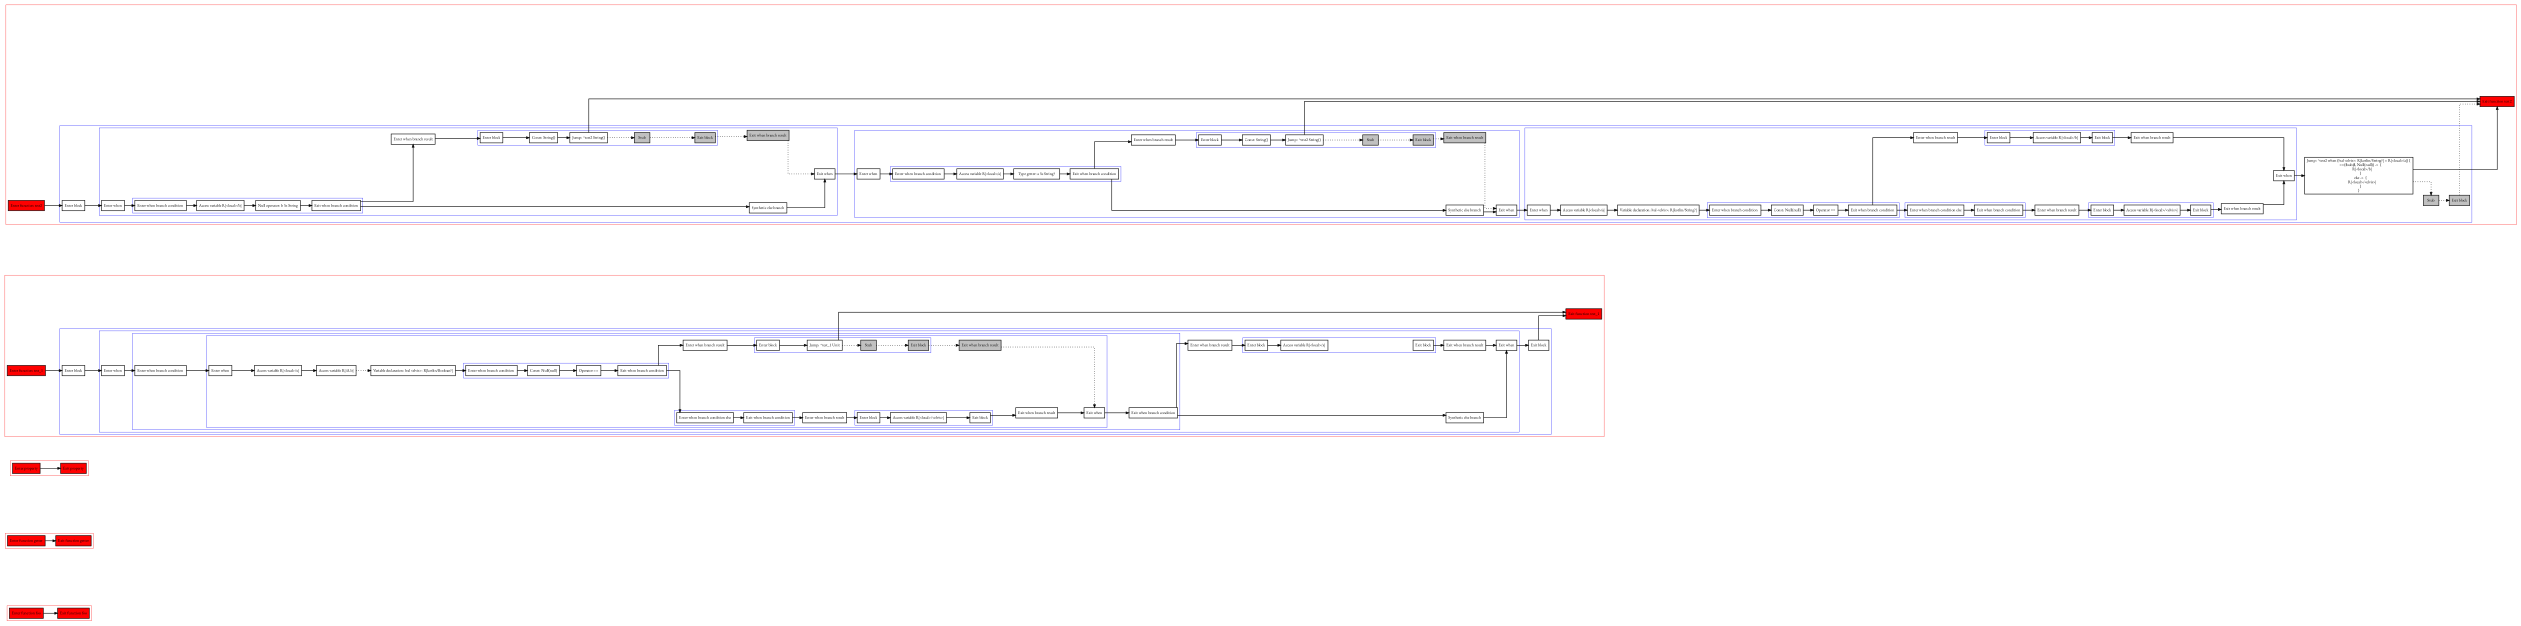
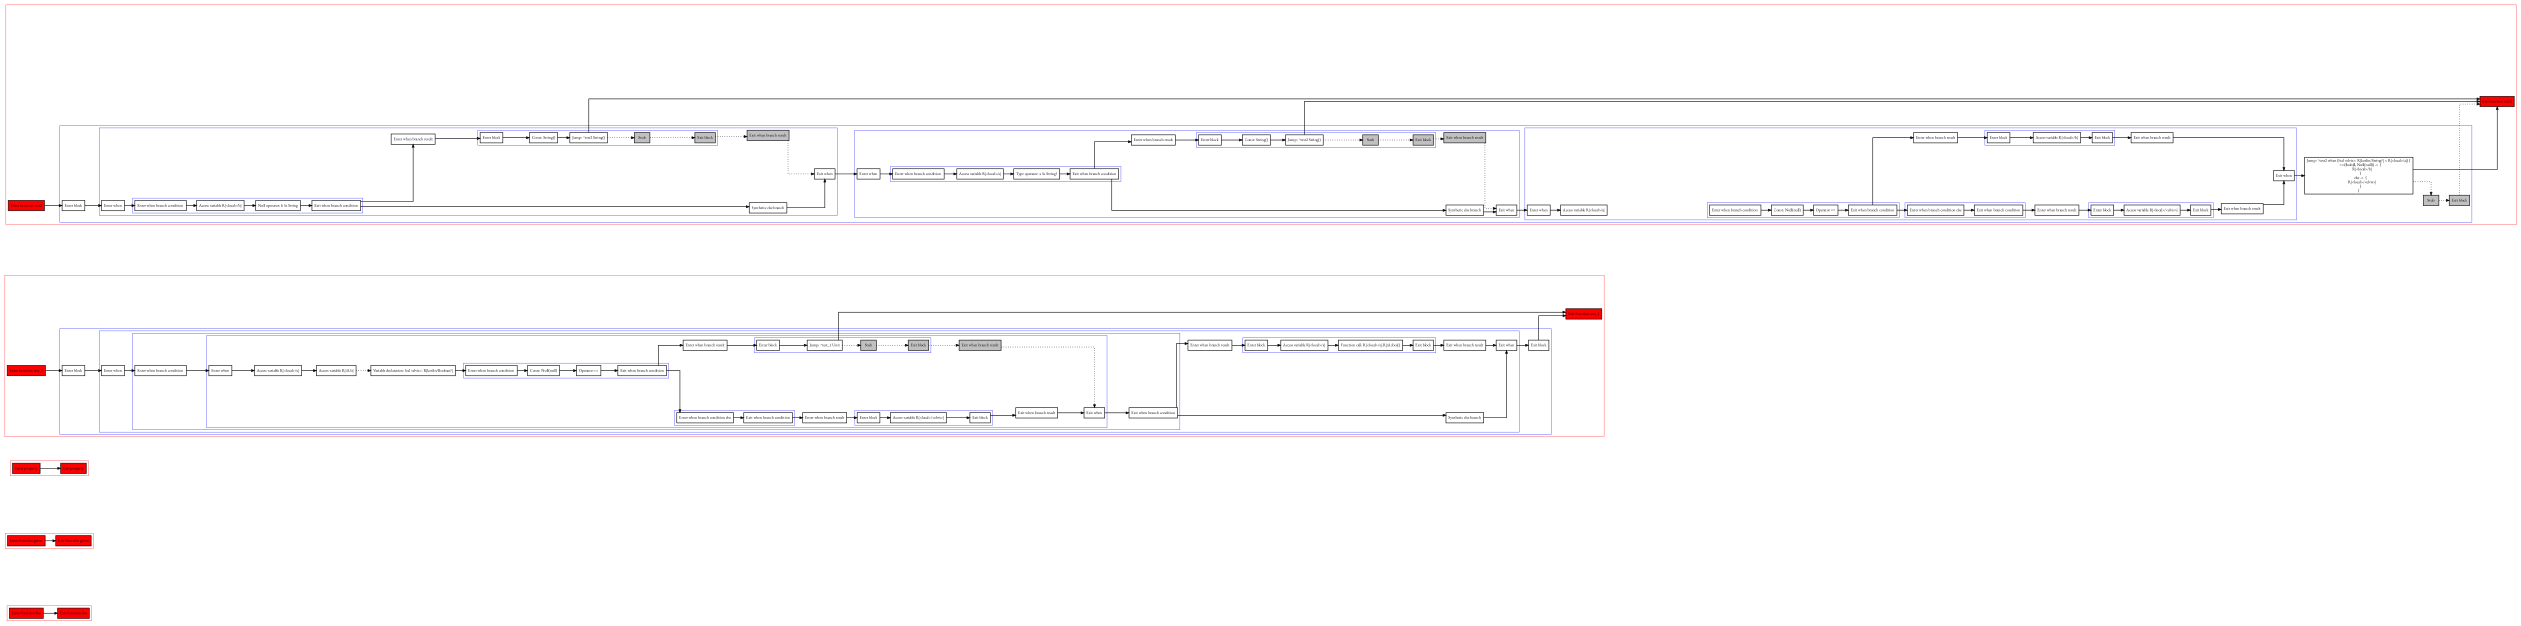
(1037, 174) -> (1037, 174)
(1658, 210) -> none
none -> (1371, 345)
